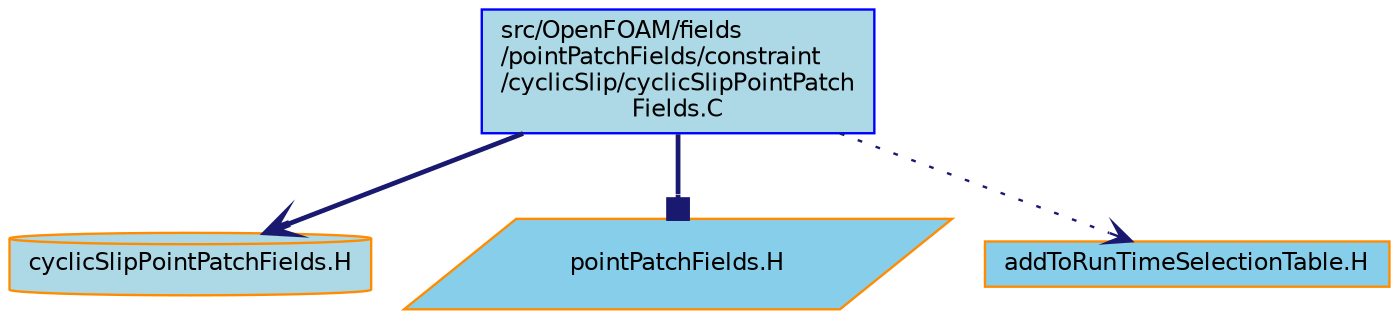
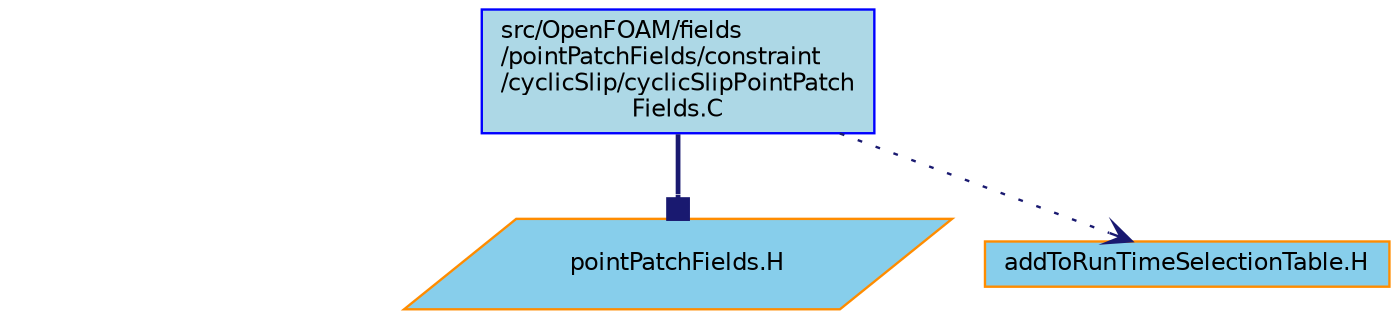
(190, 264) -> none
